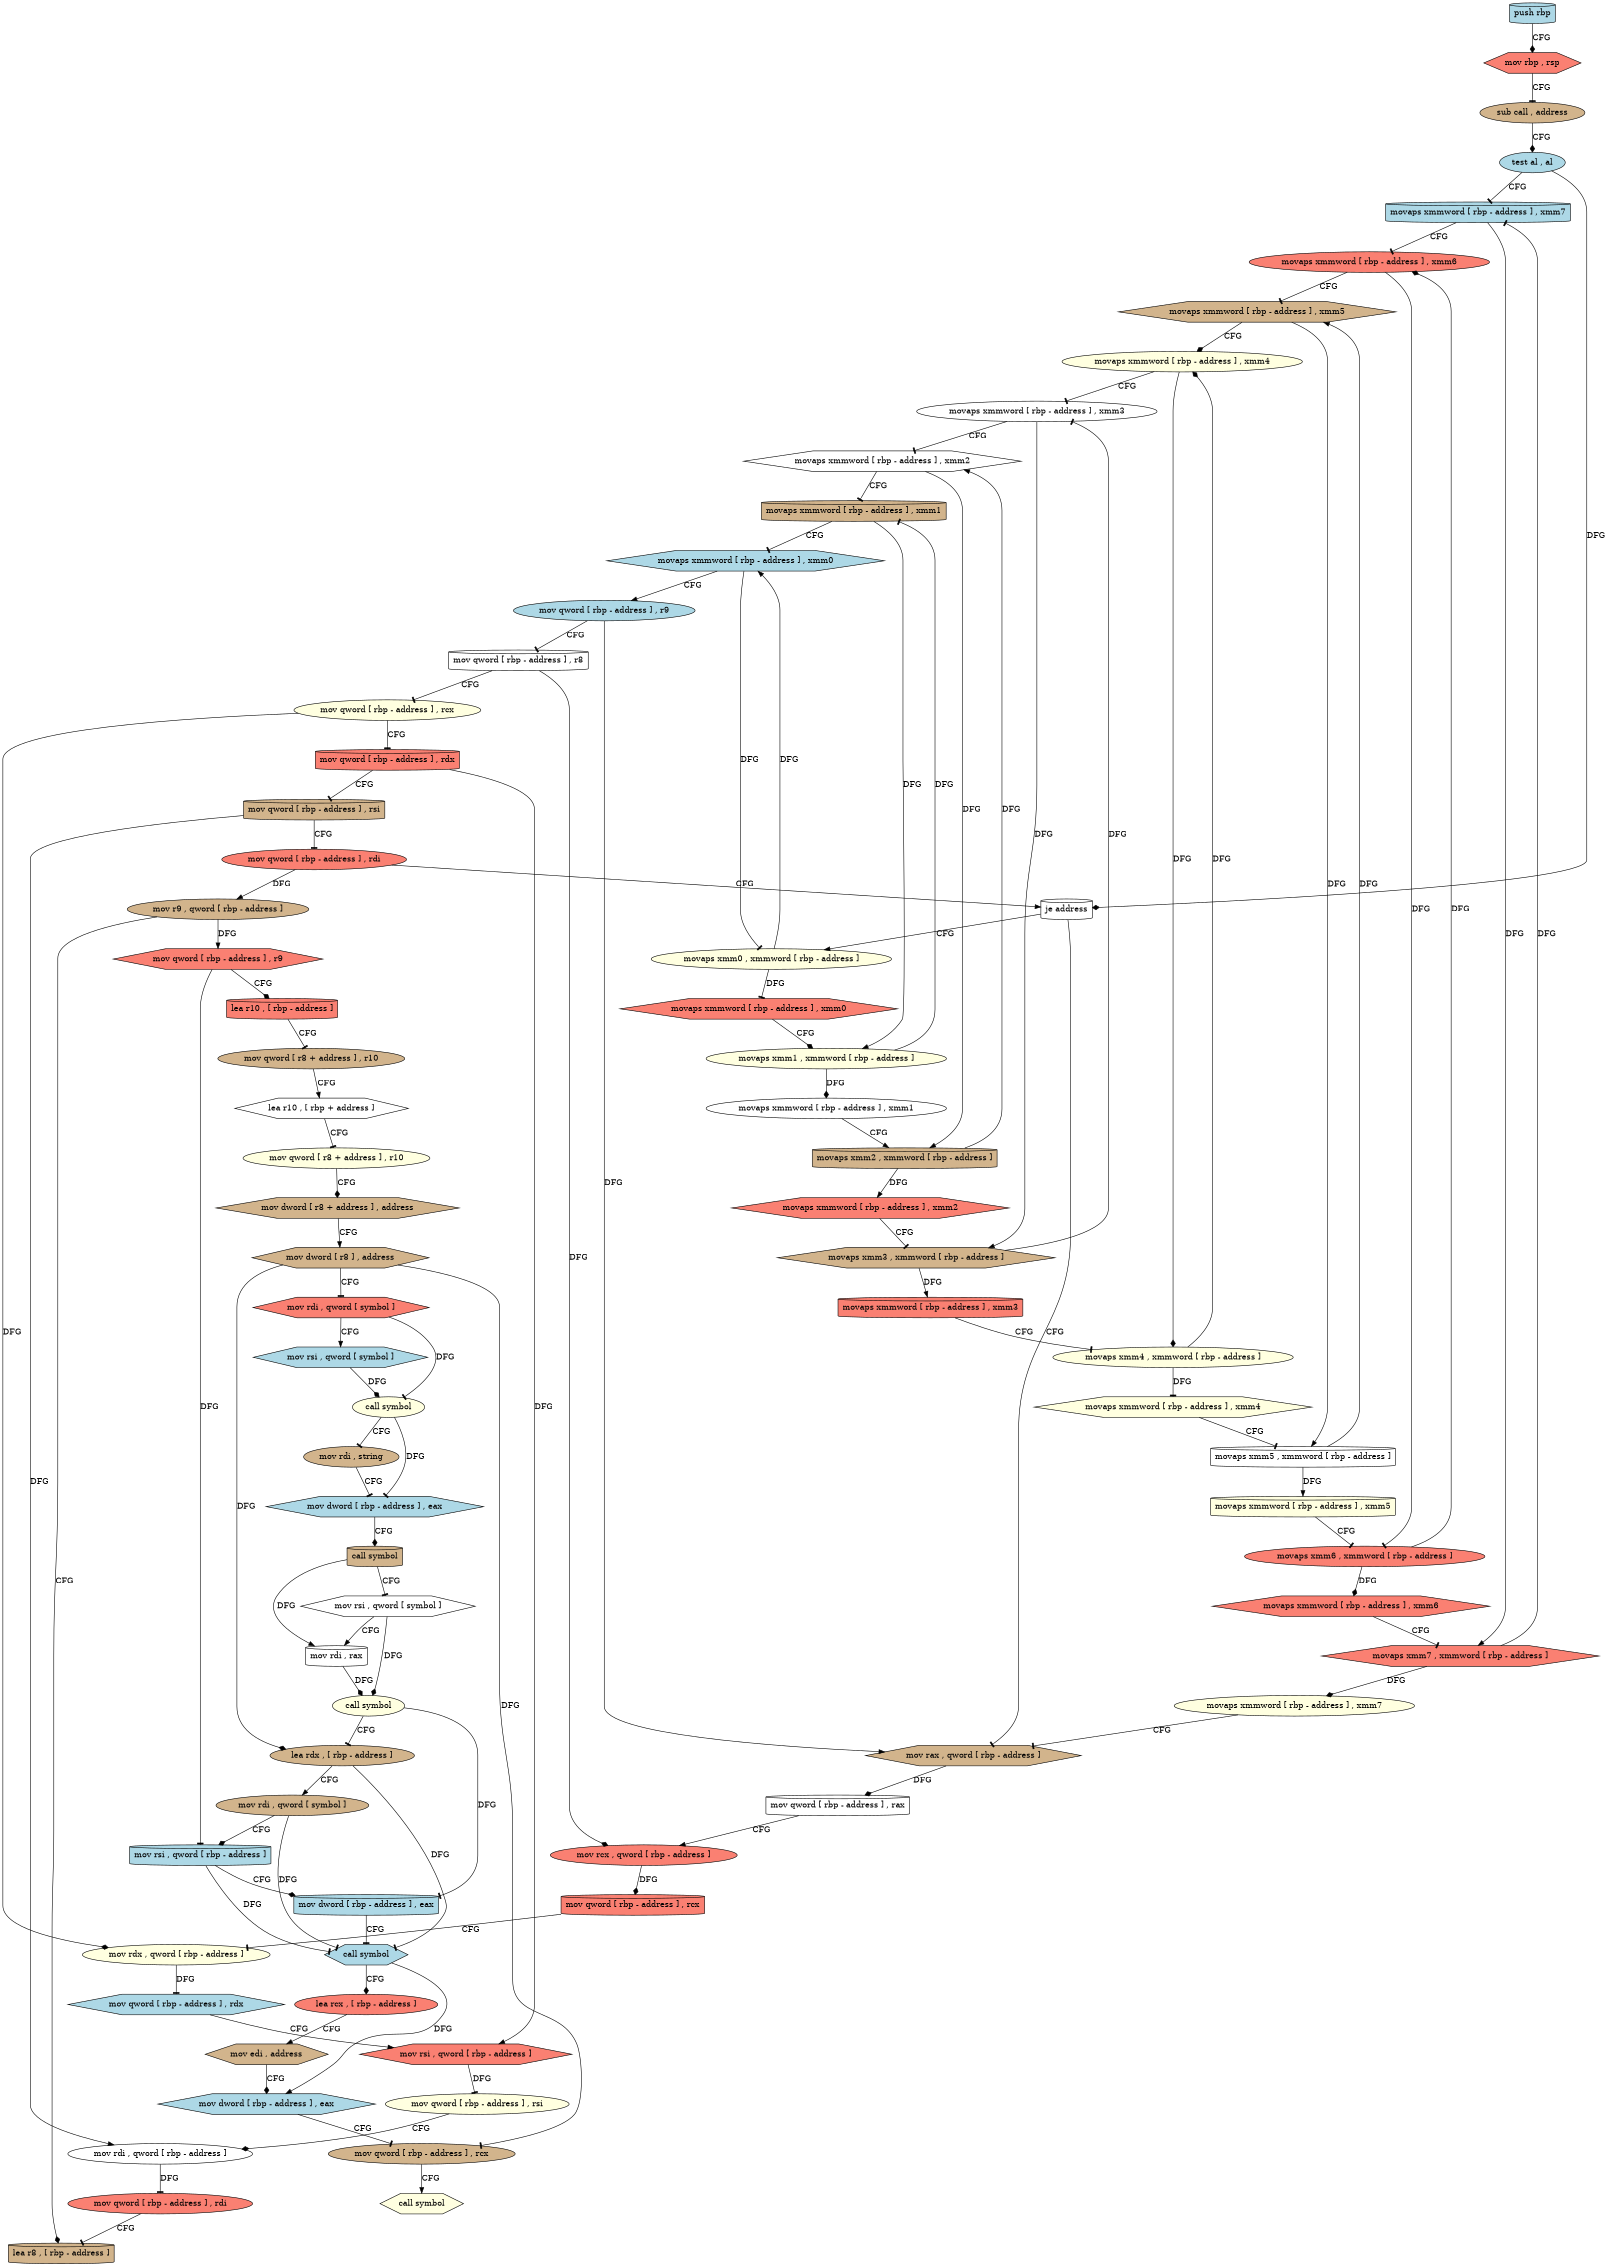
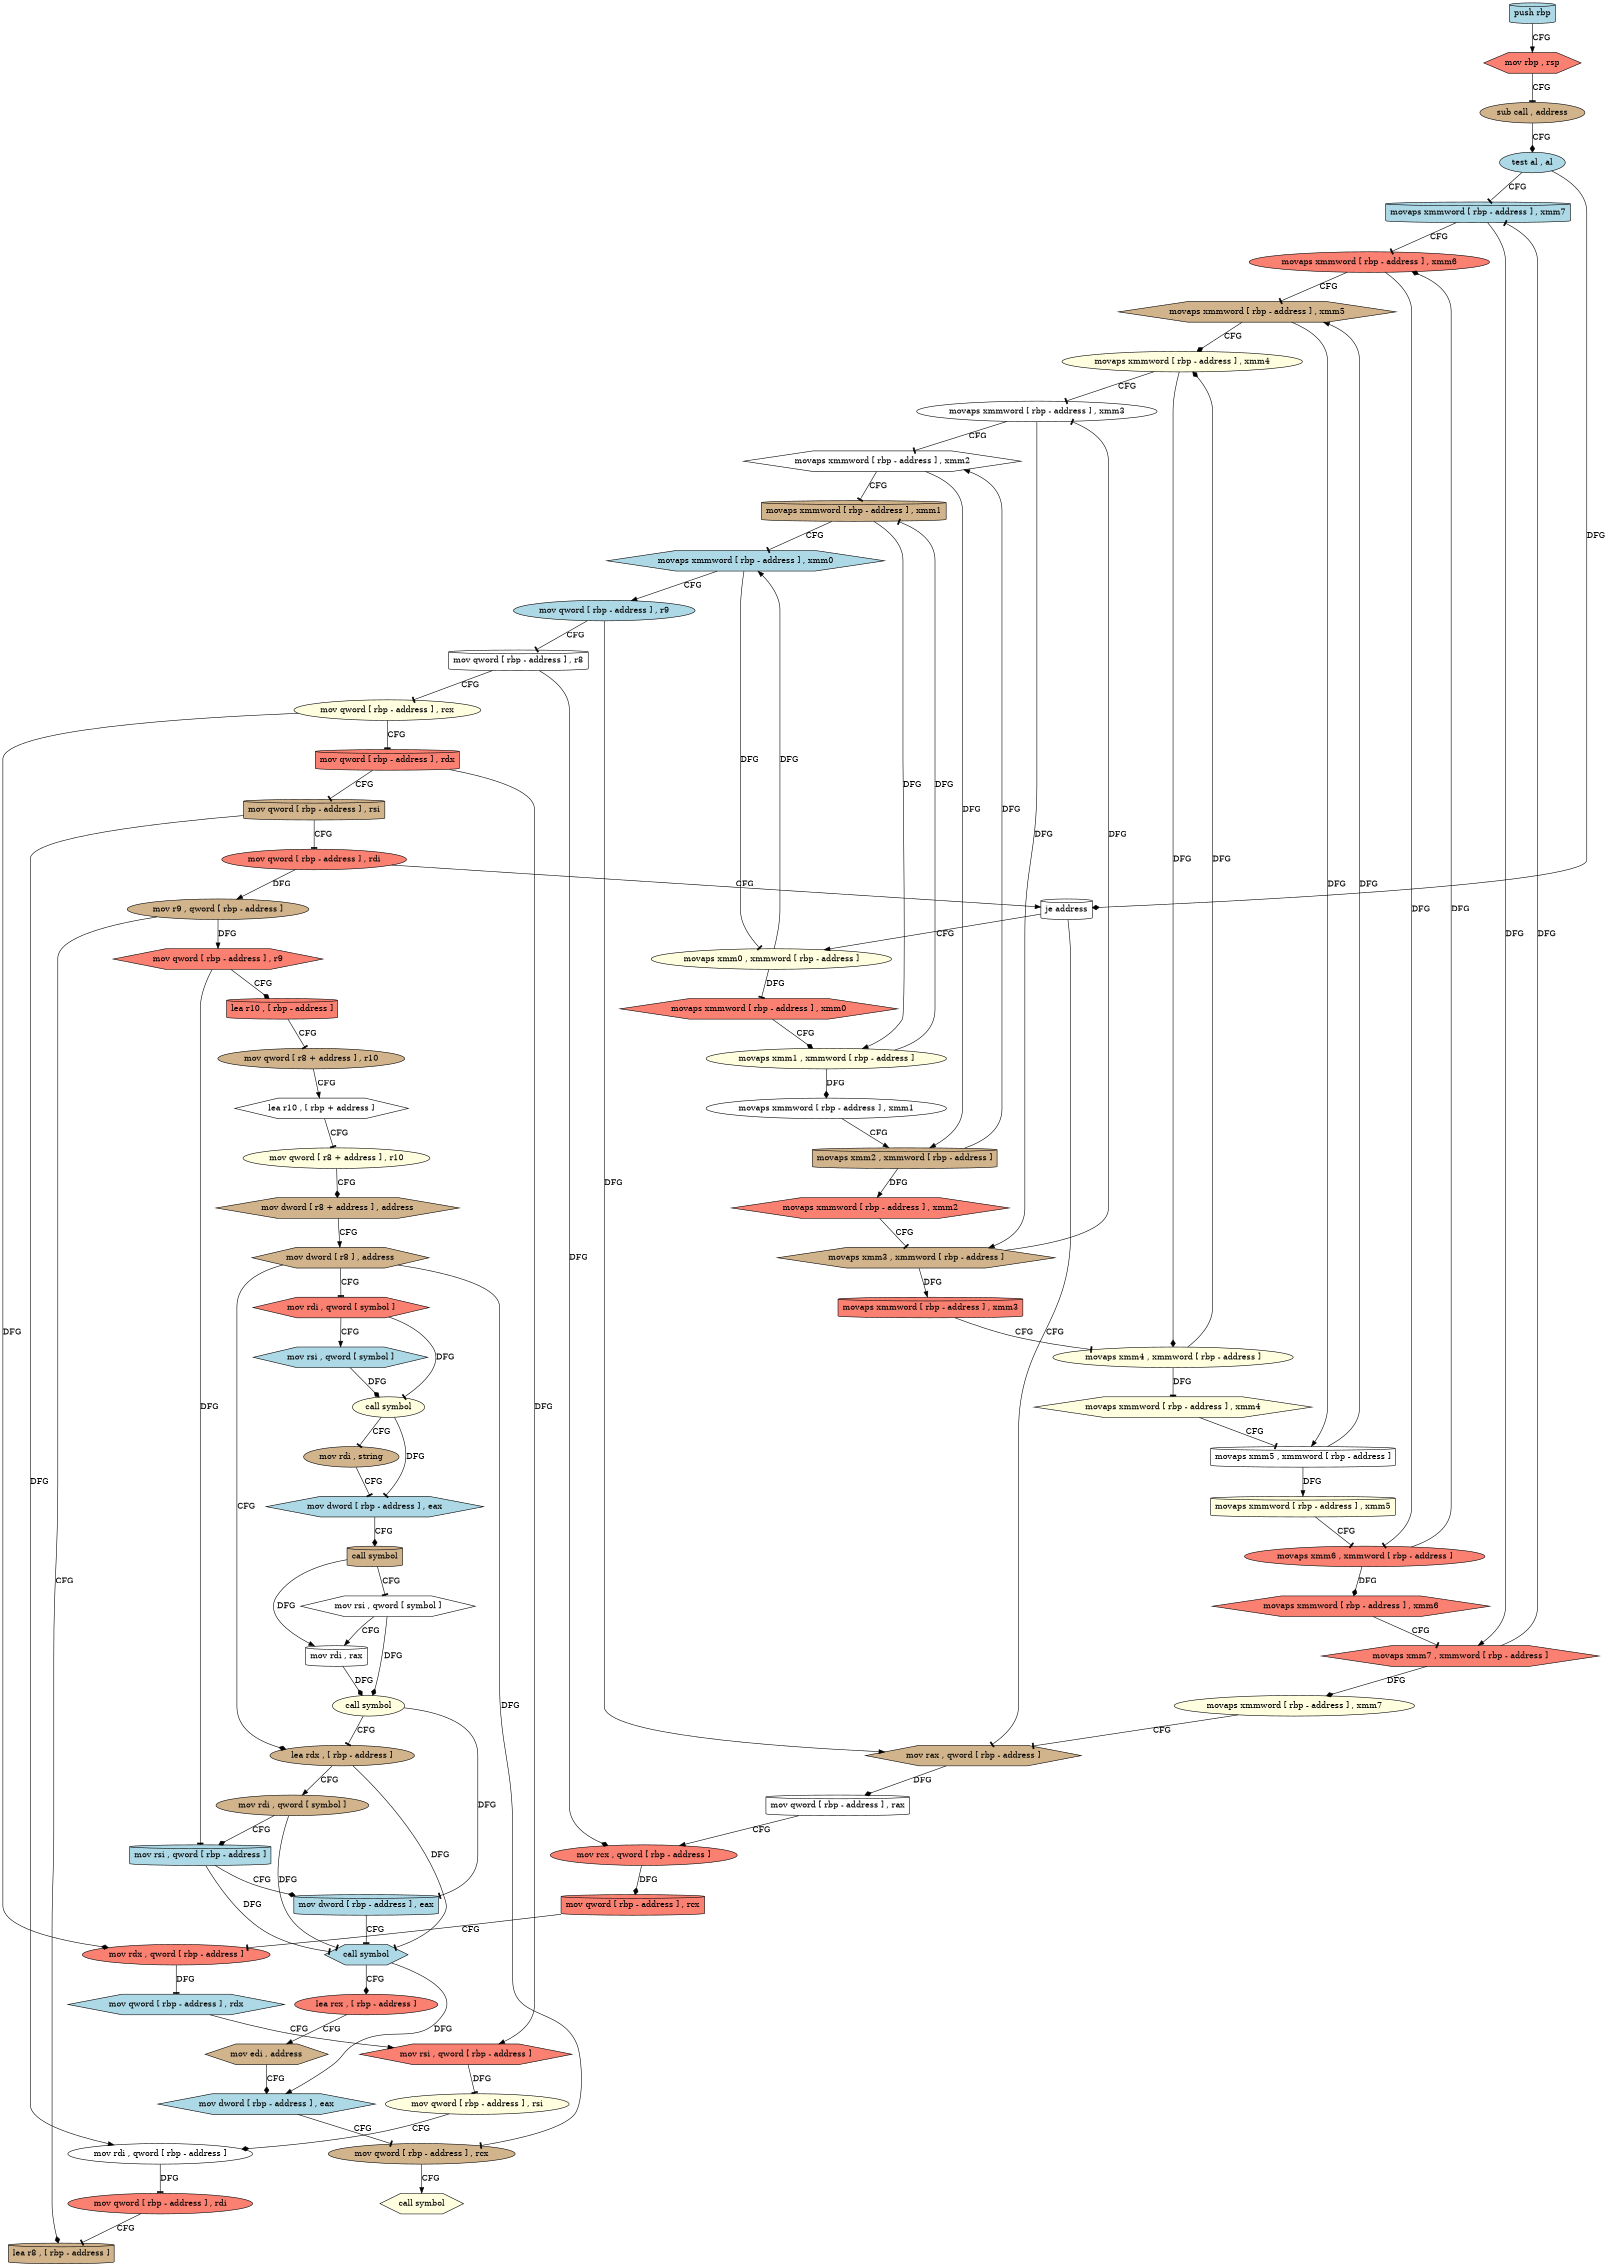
(1532, 35) -> (1532, 35)
(246, 1507) -> (246, 1507)
(176, 1955) -> (176, 1955)
